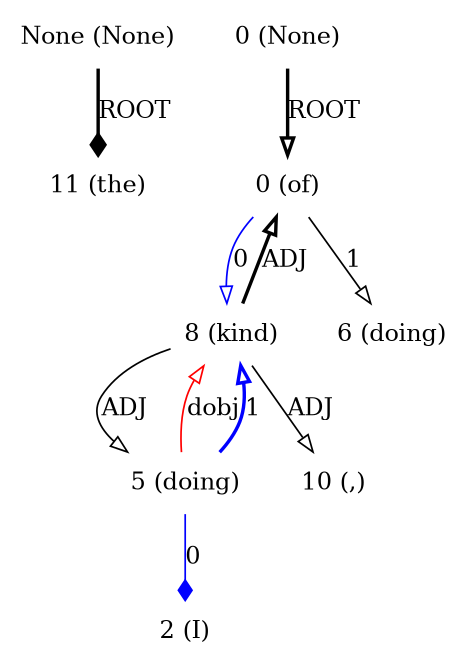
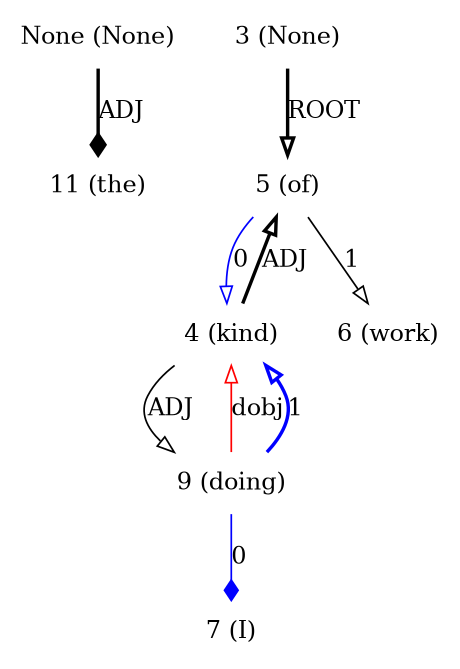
(288, 38) -> (288, 38)
(135, 112) -> (121, 112)
(288, 186) -> (288, 186)
(231, 335) -> (231, 335)
(392, 335) -> (388, 335)
(185, 483) -> (231, 483)
(334, 483) -> none
(185, 632) -> (231, 632)
